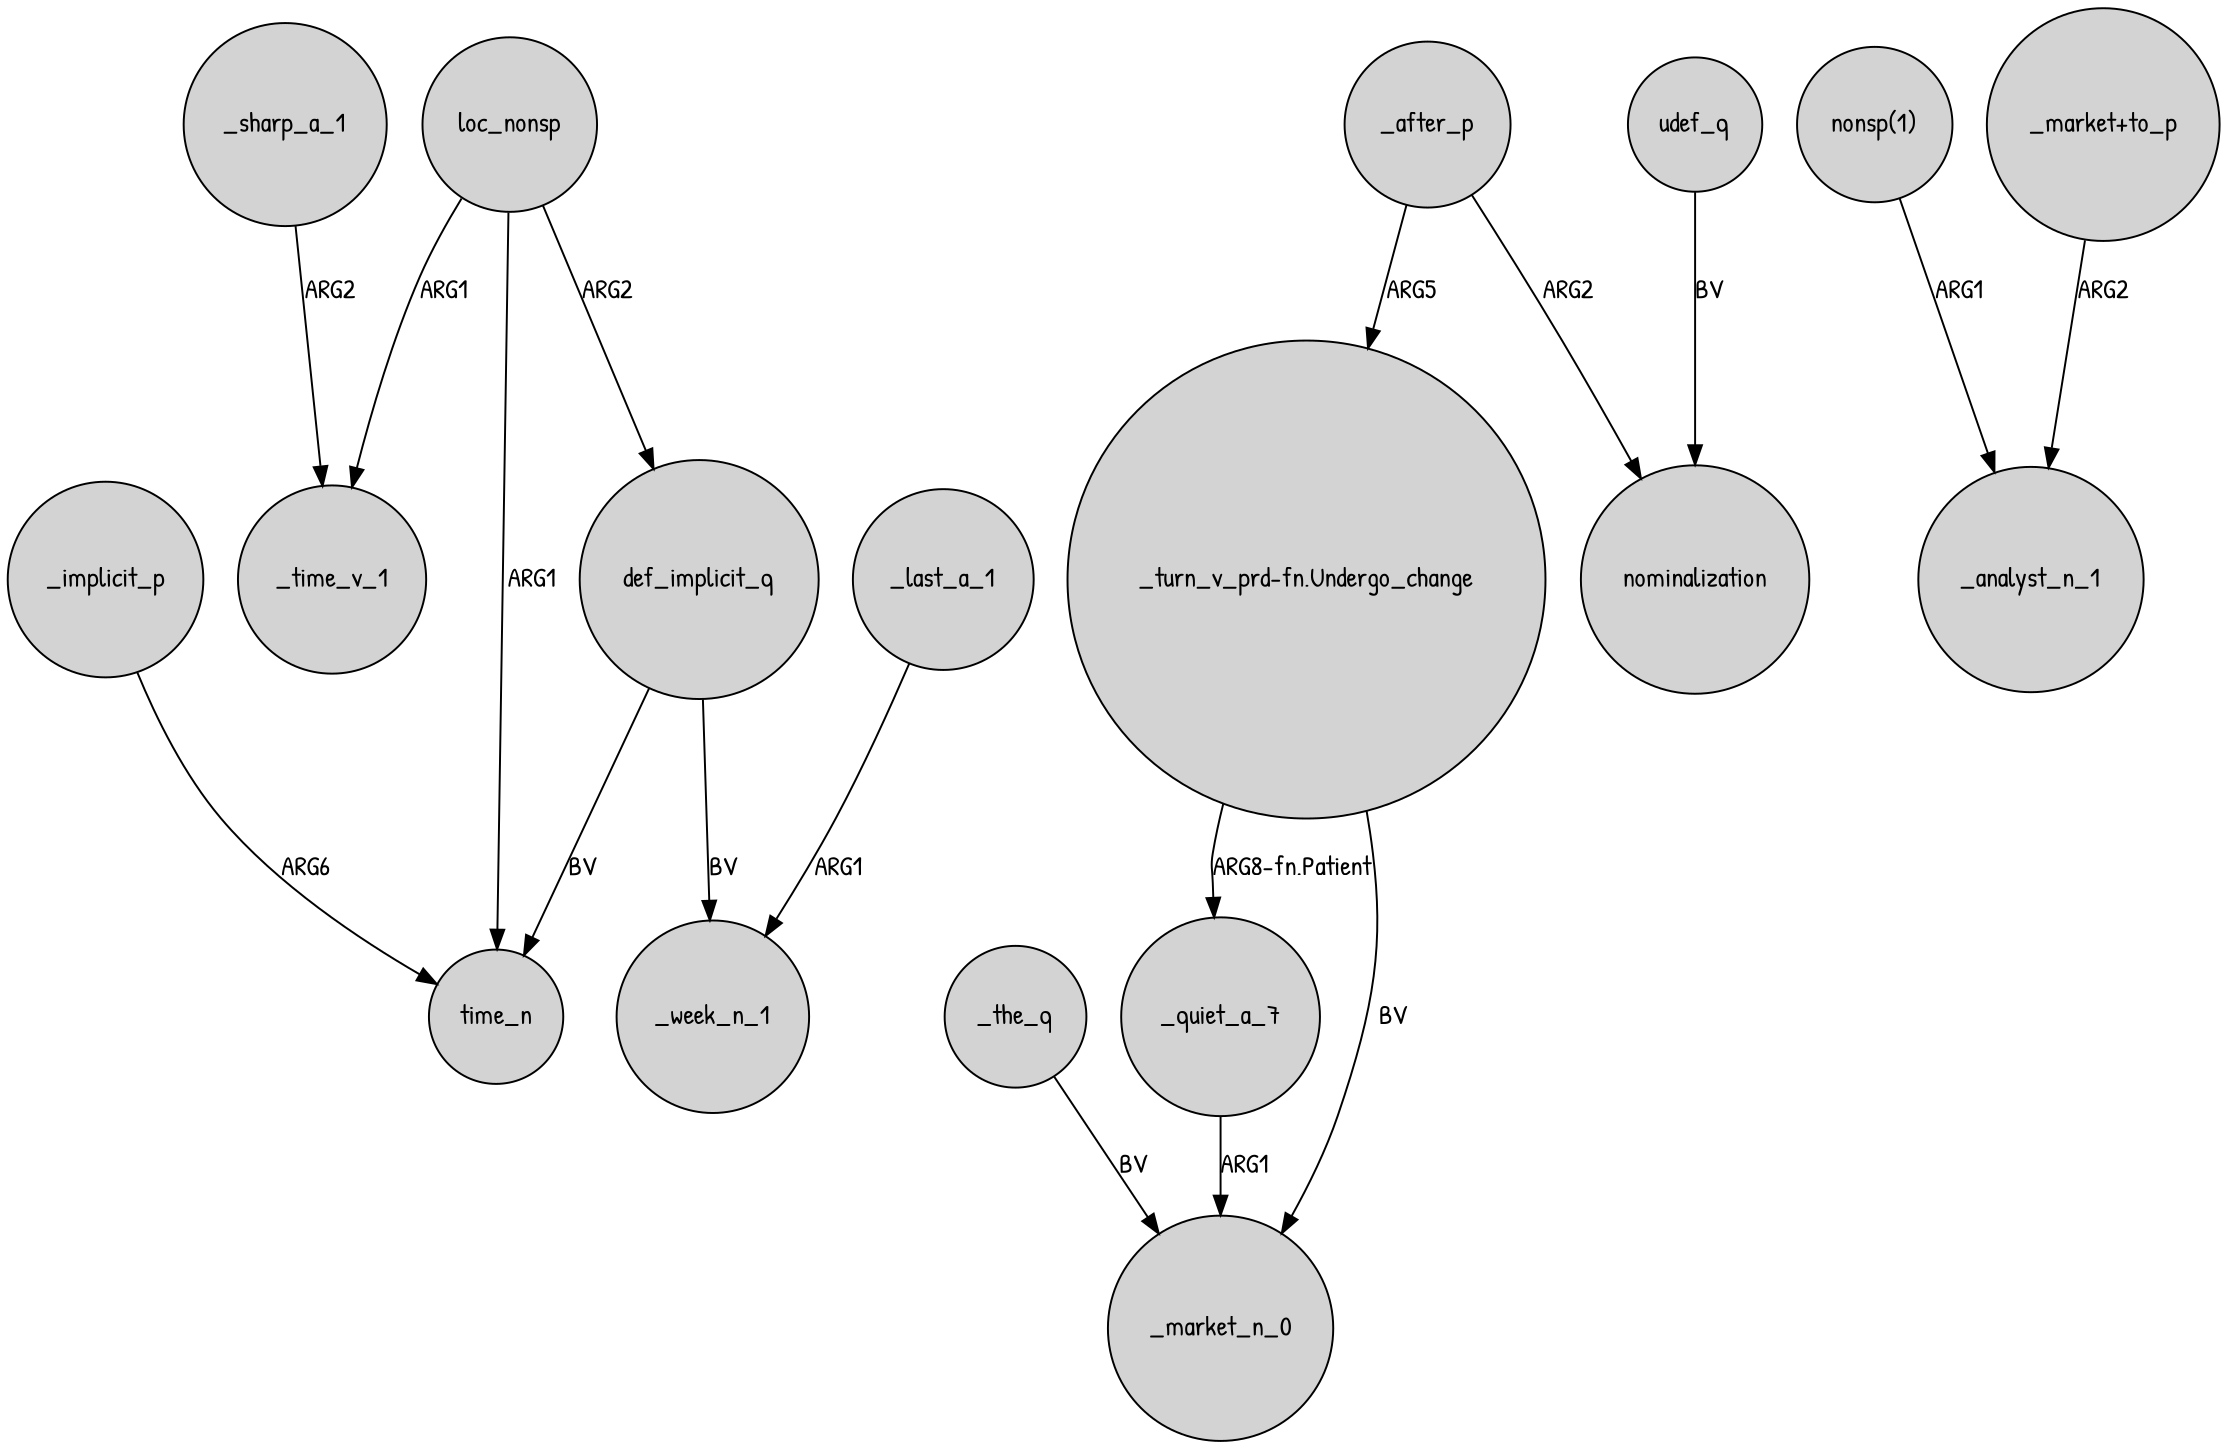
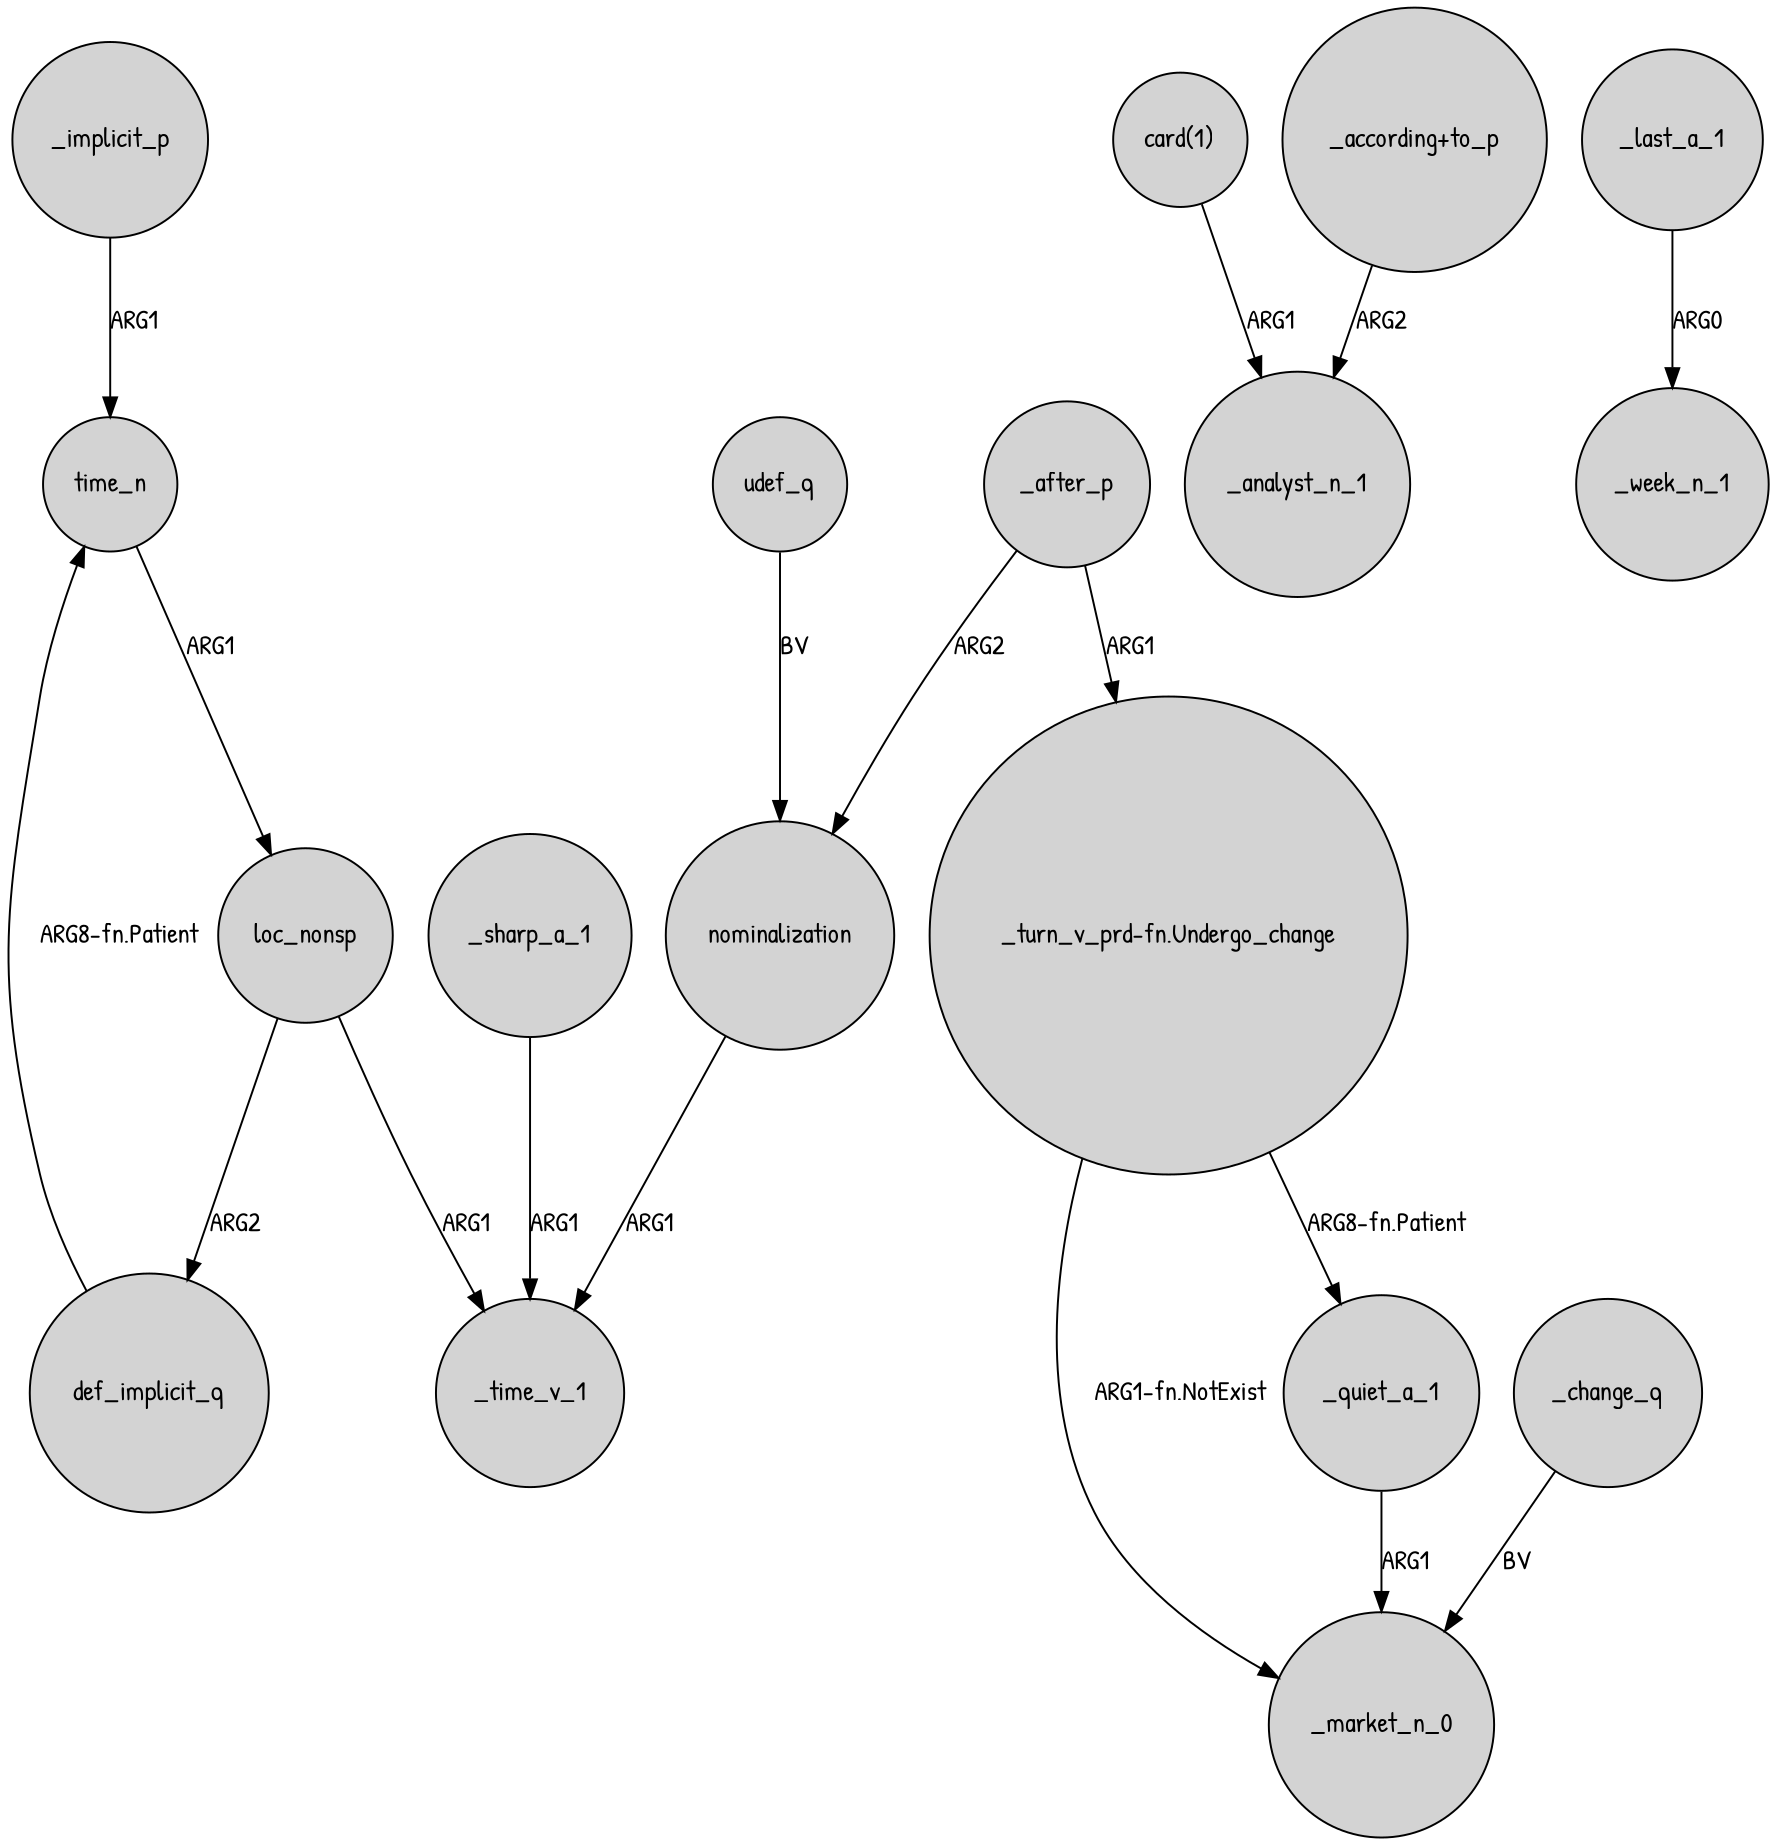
(1875, 125) -> (1180, 140)
(2103, 125) -> (1415, 140)
(331, 291) -> (554, 1224)
(1412, 291) -> (1131, 647)
(503, 571) -> (200, 692)
(706, 800) -> none
(306, 868) -> (135, 322)
(583, 868) -> (120, 935)
(839, 868) -> (1698, 322)
(1016, 1017) -> (1608, 1393)
(1221, 1017) -> (1381, 1393)
(1393, 1017) -> (1180, 1393)
none -> (655, 1164)
